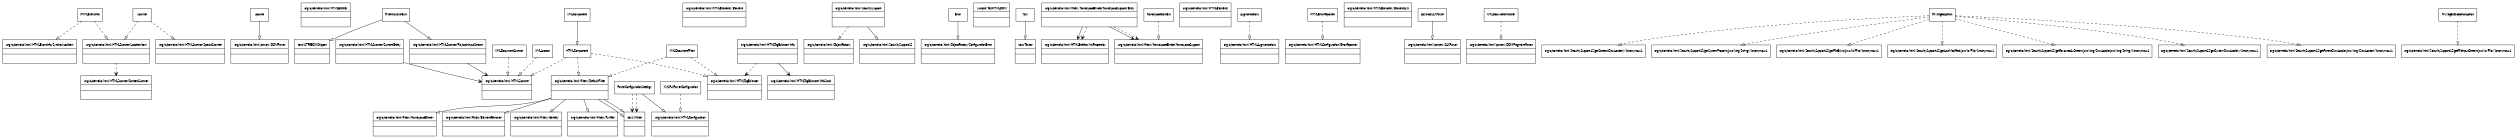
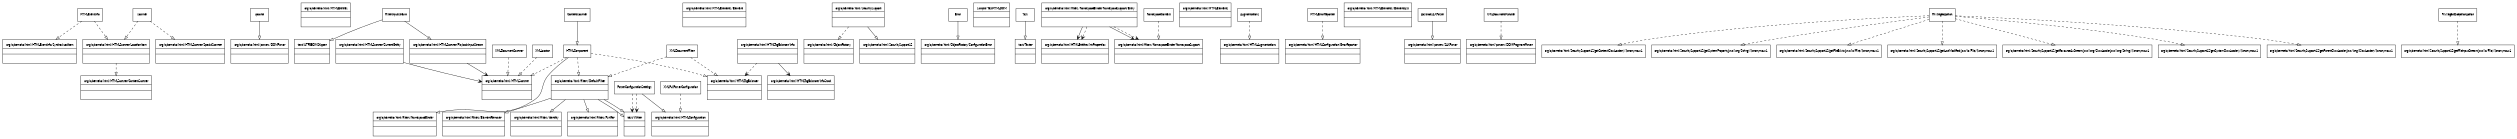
(577, 15) -> (577, 15)
(116, 68) -> (116, 68)
(495, 106) -> (505, 111)
